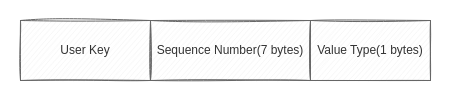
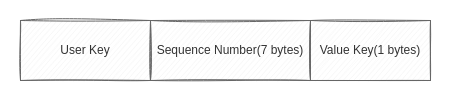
(371, 51) -> (371, 51)
